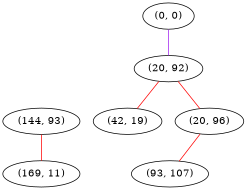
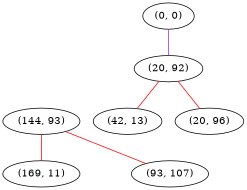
(128, 121) -> (128, 121)
(190, 148) -> (106, 148)
